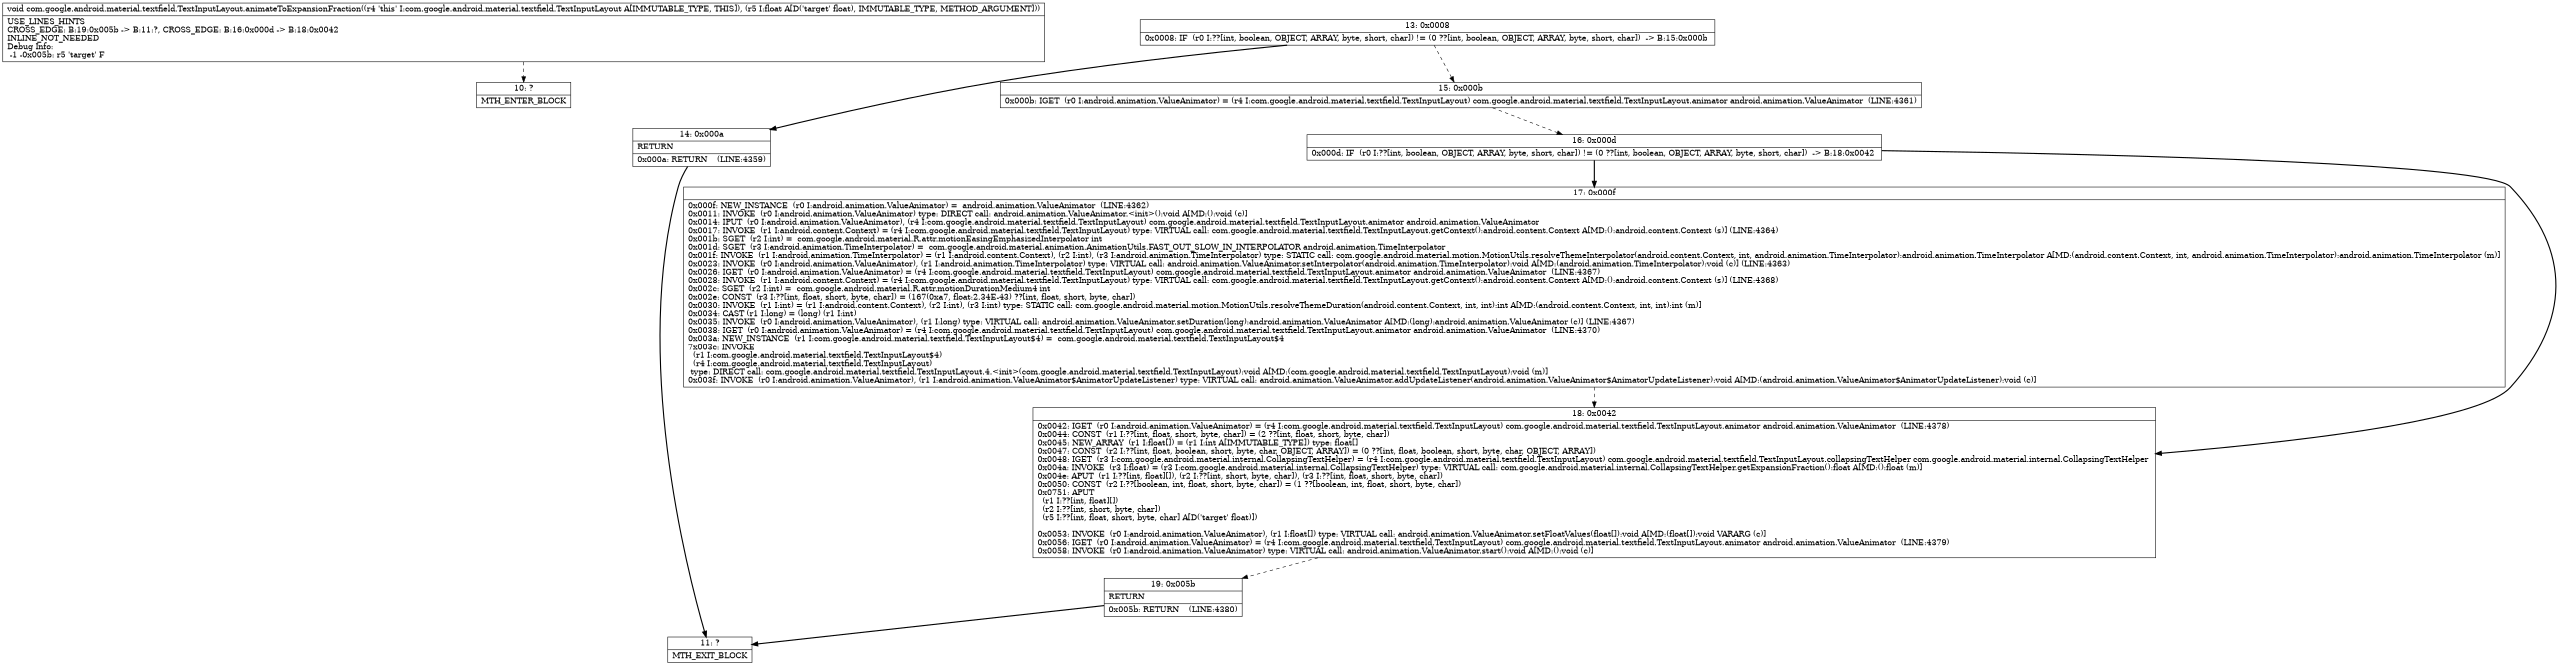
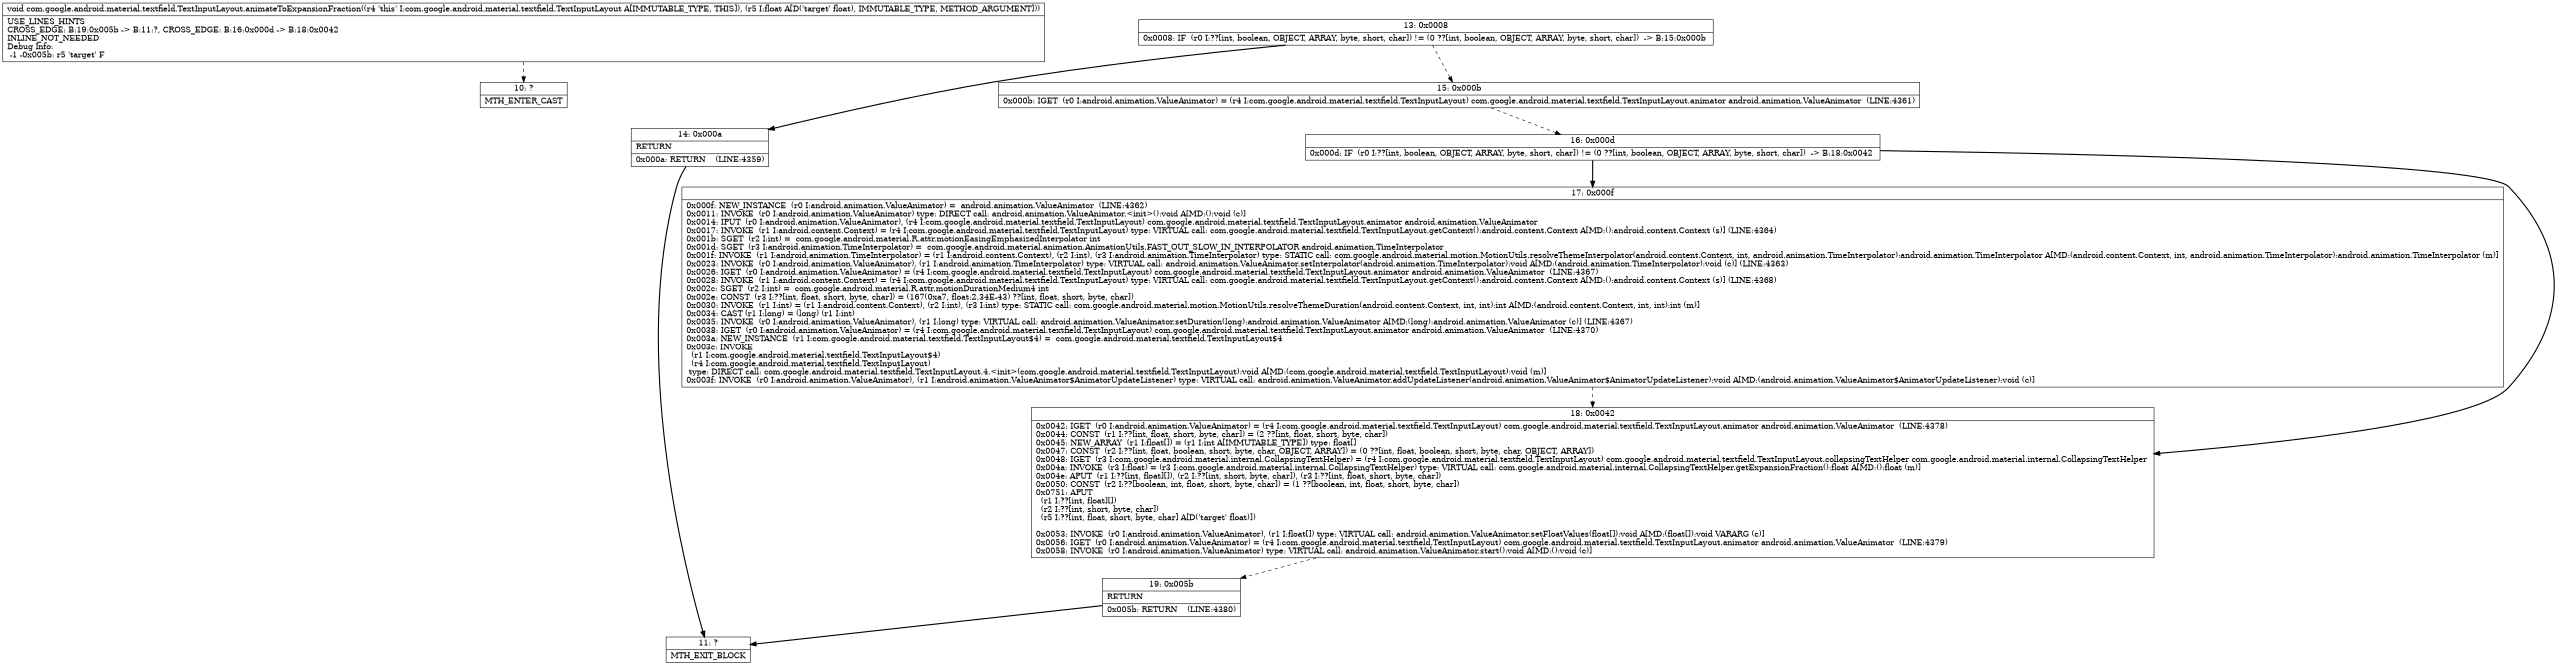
(524, 101) -> (524, 101)
(724, 347) -> (722, 347)
